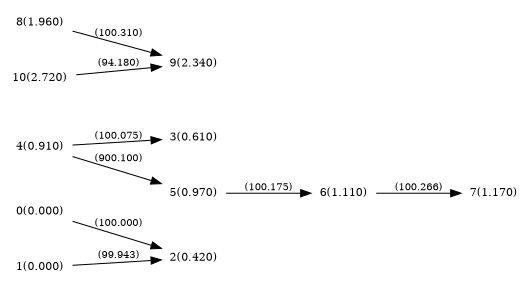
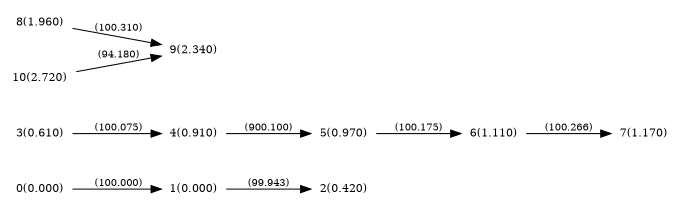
(112, 143) -> (112, 134)
(112, 233) -> (112, 189)
